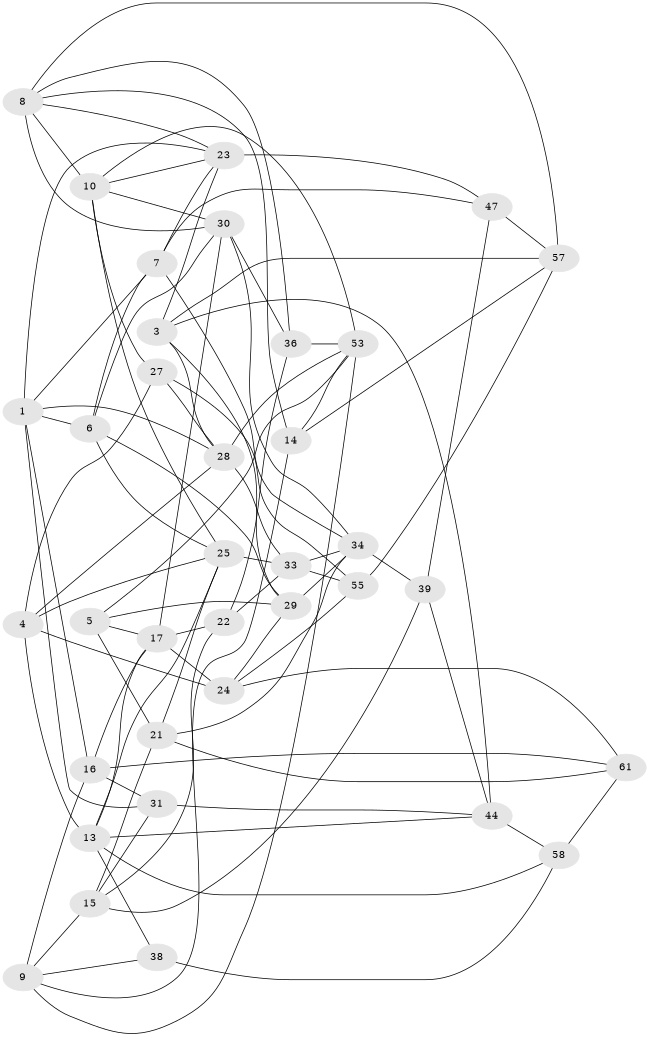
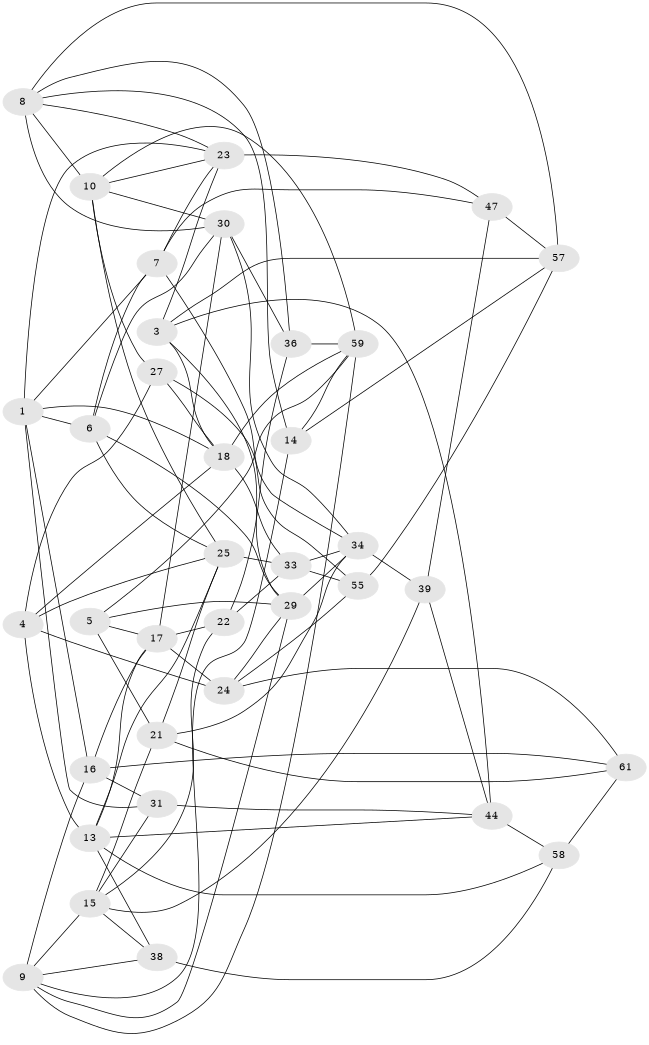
(358, 344) -> (358, 344)
(224, 457) -> (224, 457)
none -> (221, 871)
none -> (124, 931)
